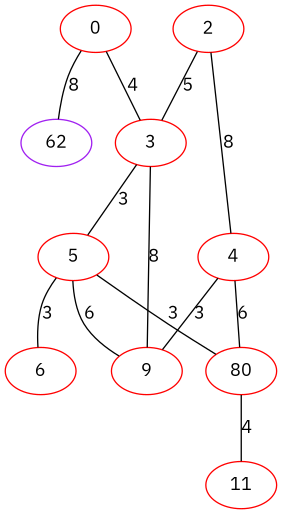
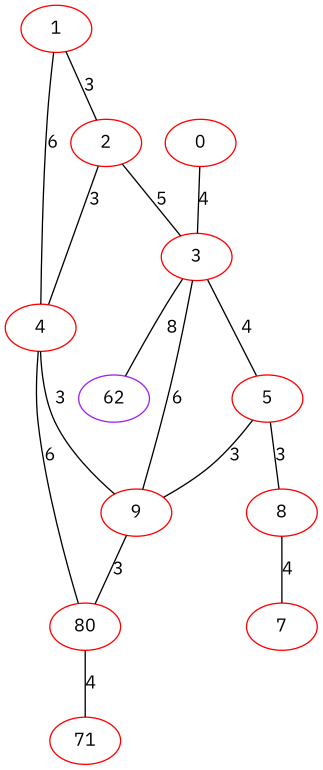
none -> (56, 29)
(66, 84) -> (153, 327)
(229, 143) -> (95, 200)
(124, 200) -> (247, 328)
(154, 257) -> (178, 399)
(90, 314) -> (235, 456)
(156, 316) -> (111, 570)
(41, 371) -> (282, 513)
(241, 485) -> (85, 741)
none -> (282, 627)
